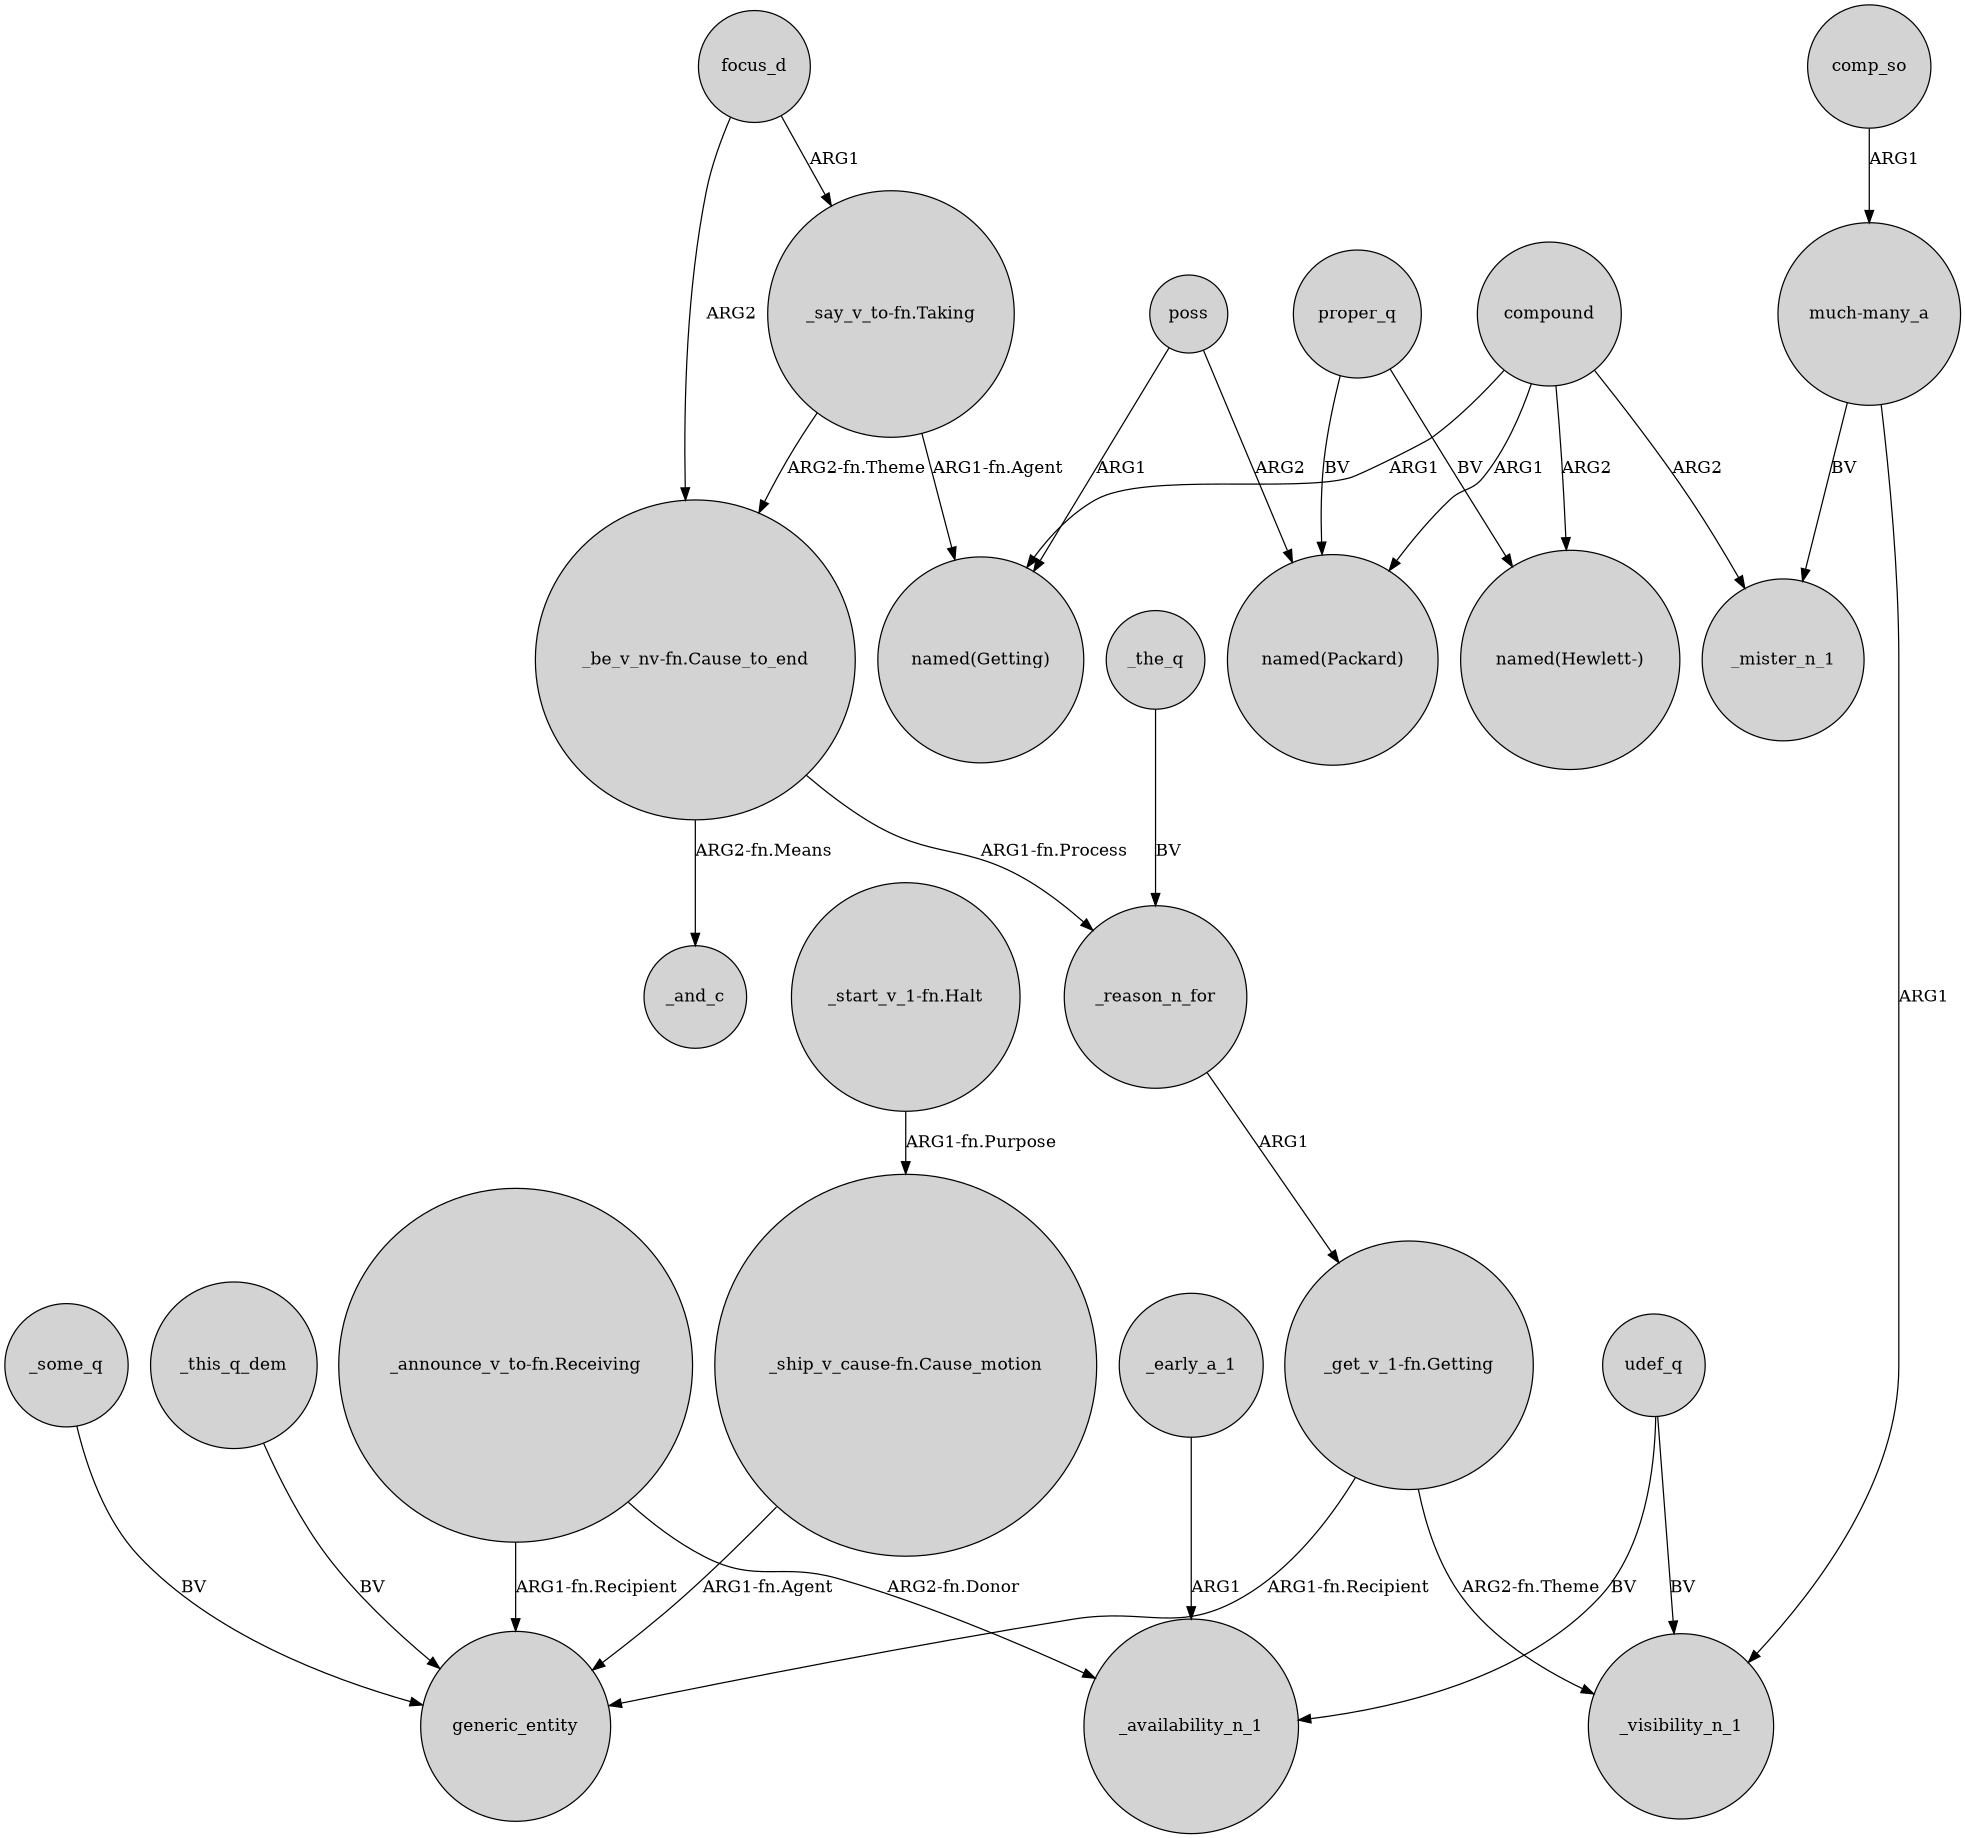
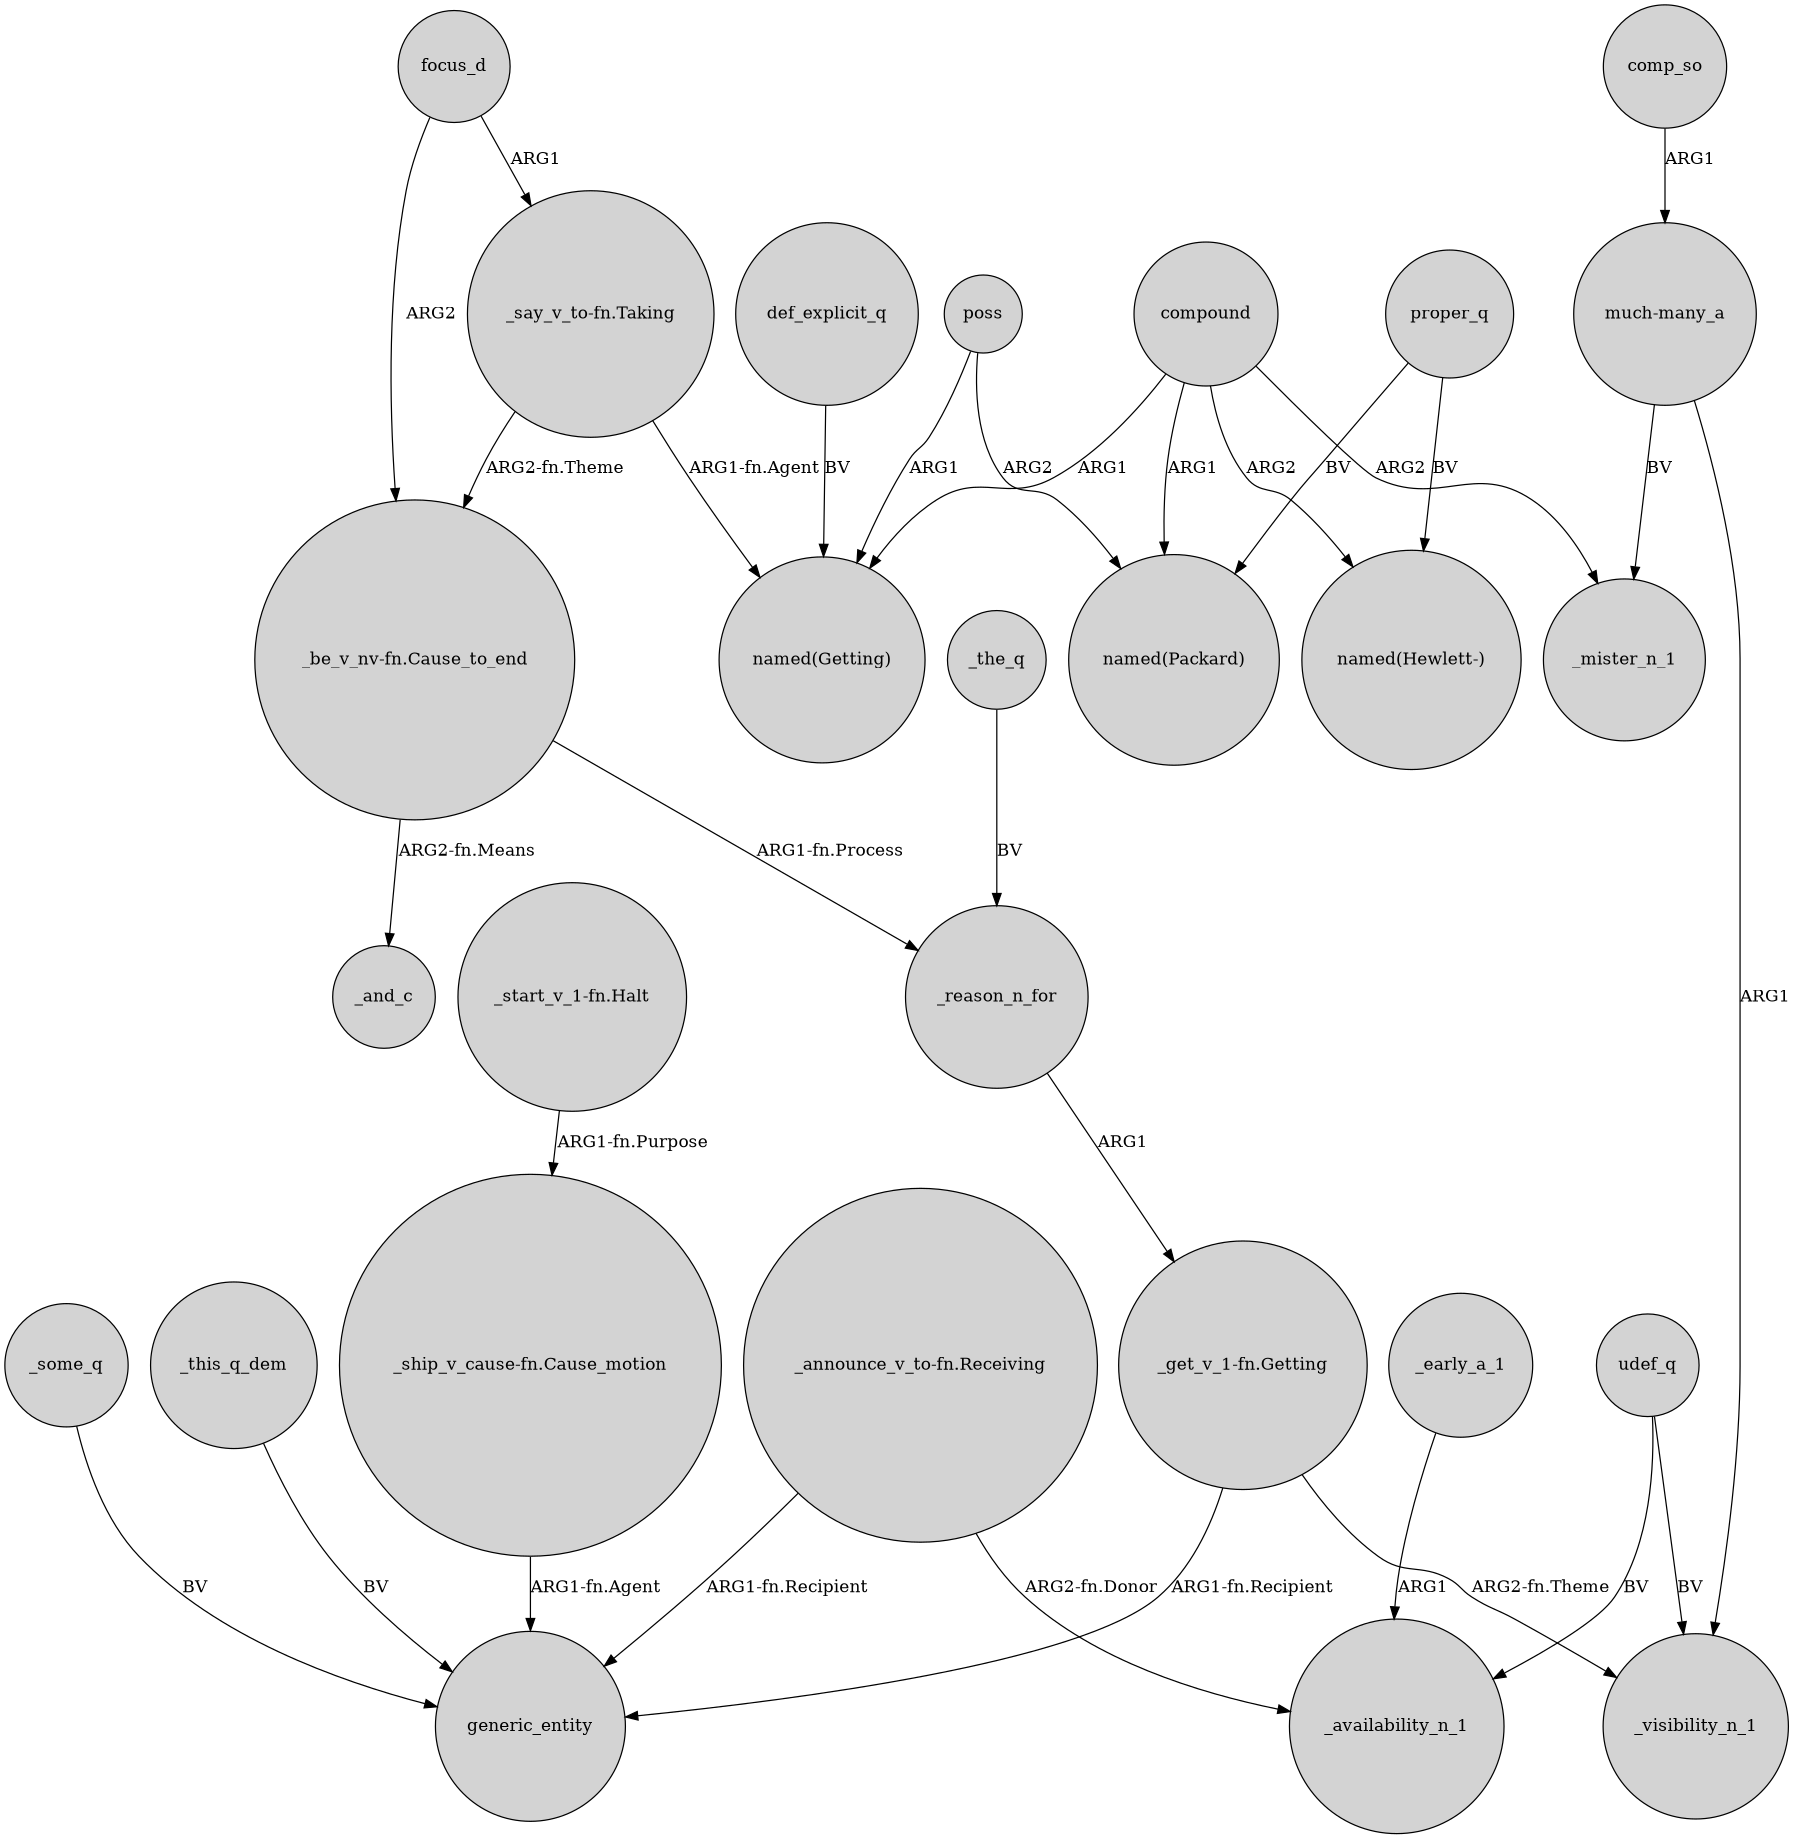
none -> (827, 314)
